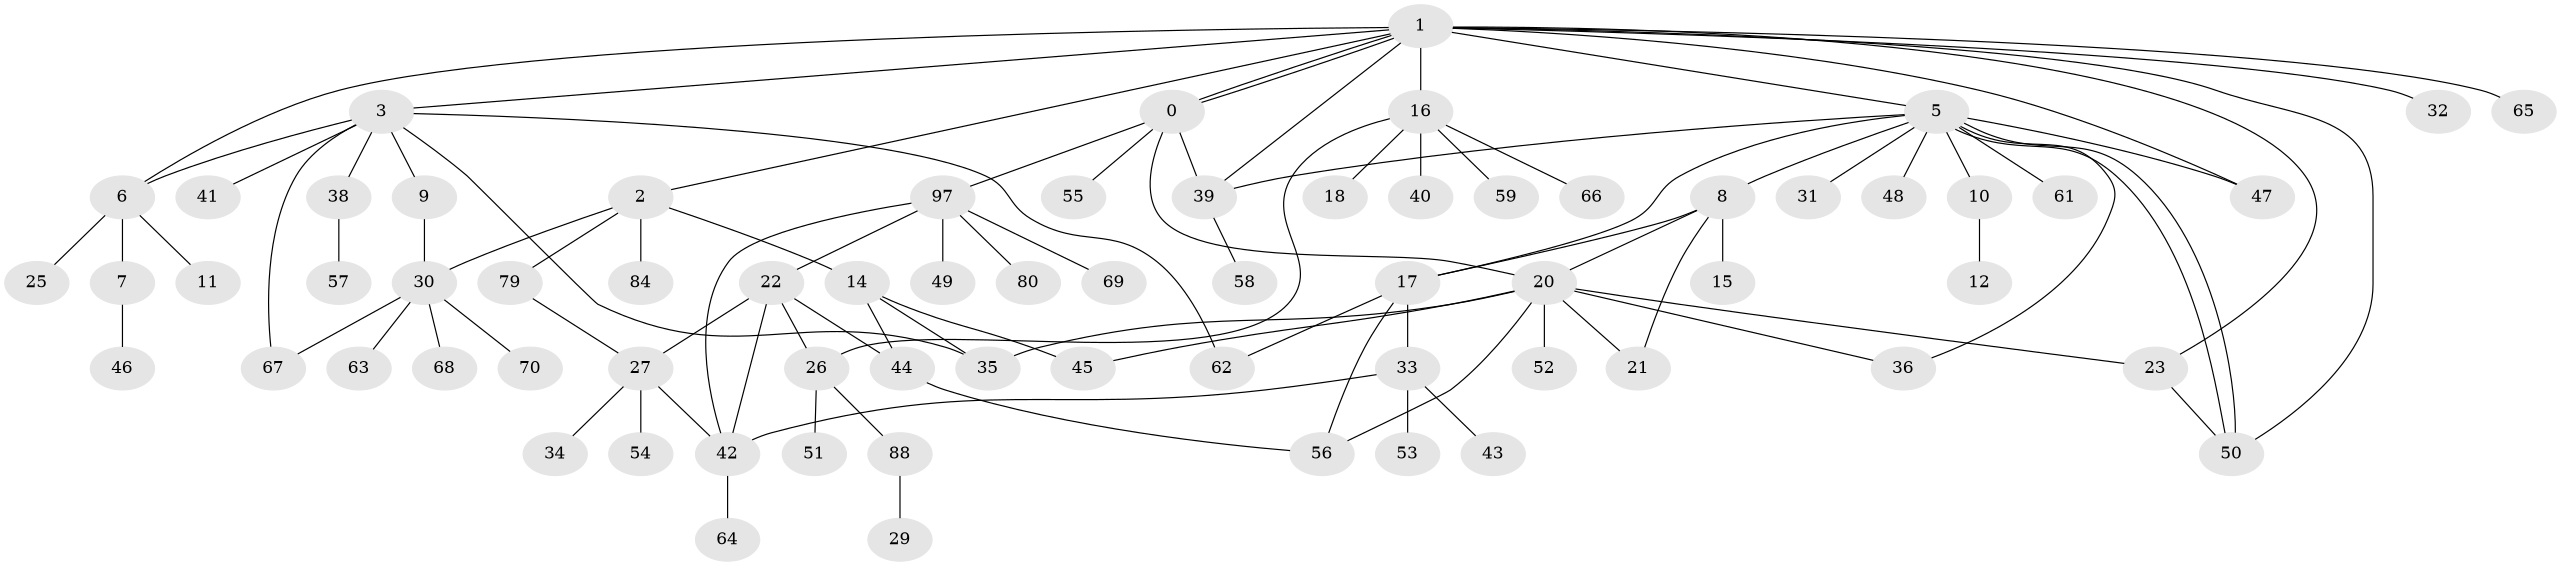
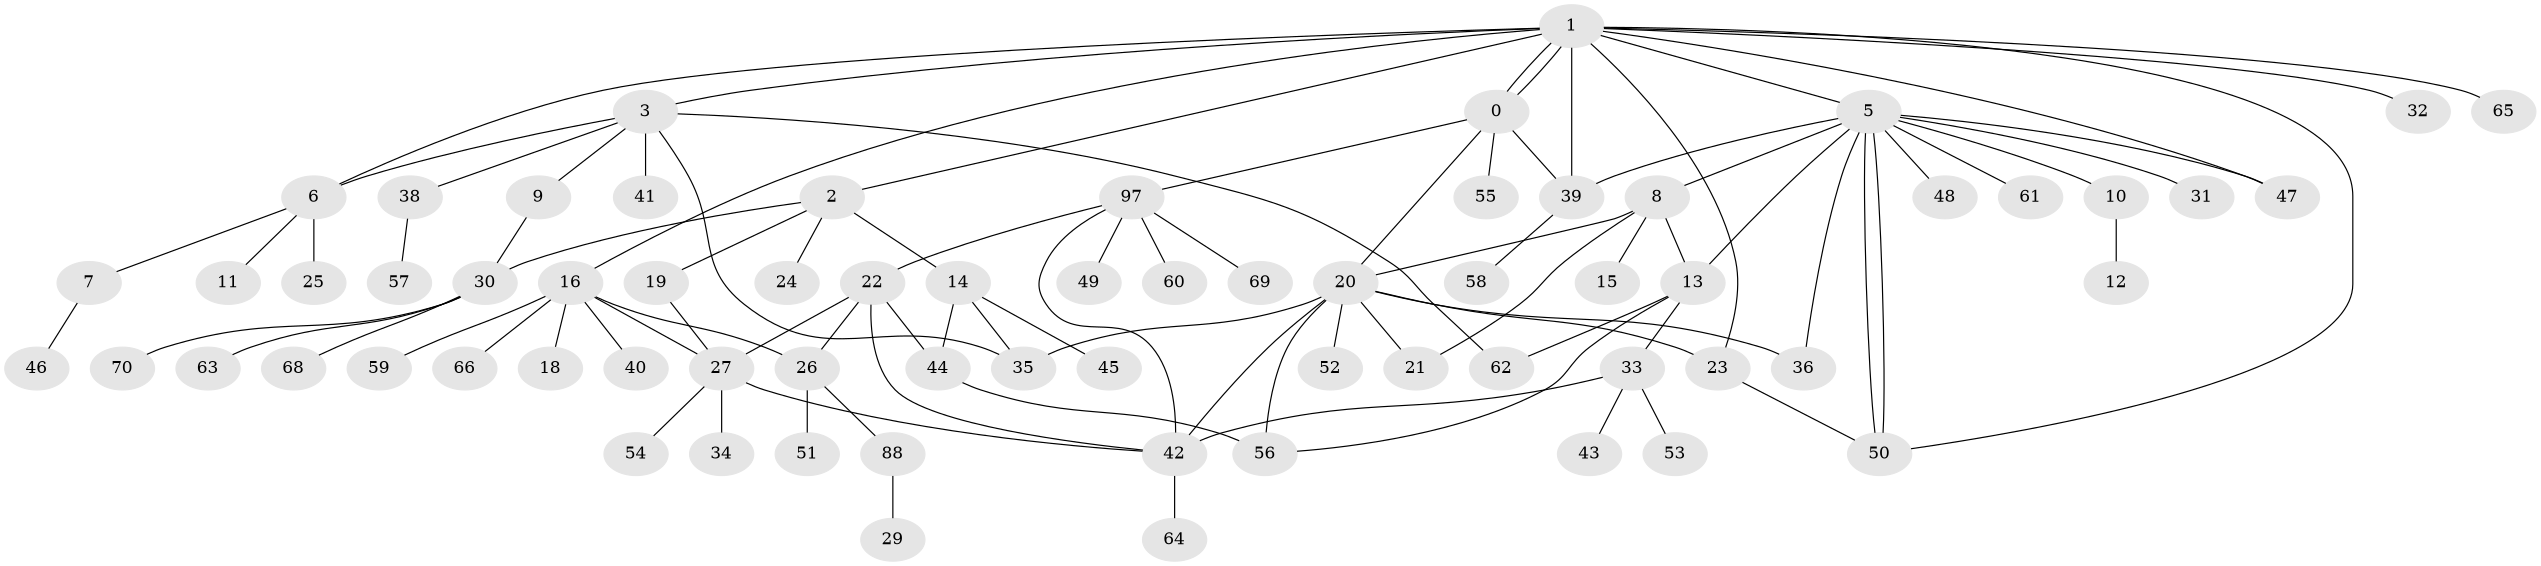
(510, 283) -> (656, 283)
(641, 283) -> (787, 283)
(1028, 283) -> (1175, 283)
(1408, 283) -> (1693, 283)
none -> (646, 326)
(1284, 330) -> (1253, 363)
(273, 369) -> none
